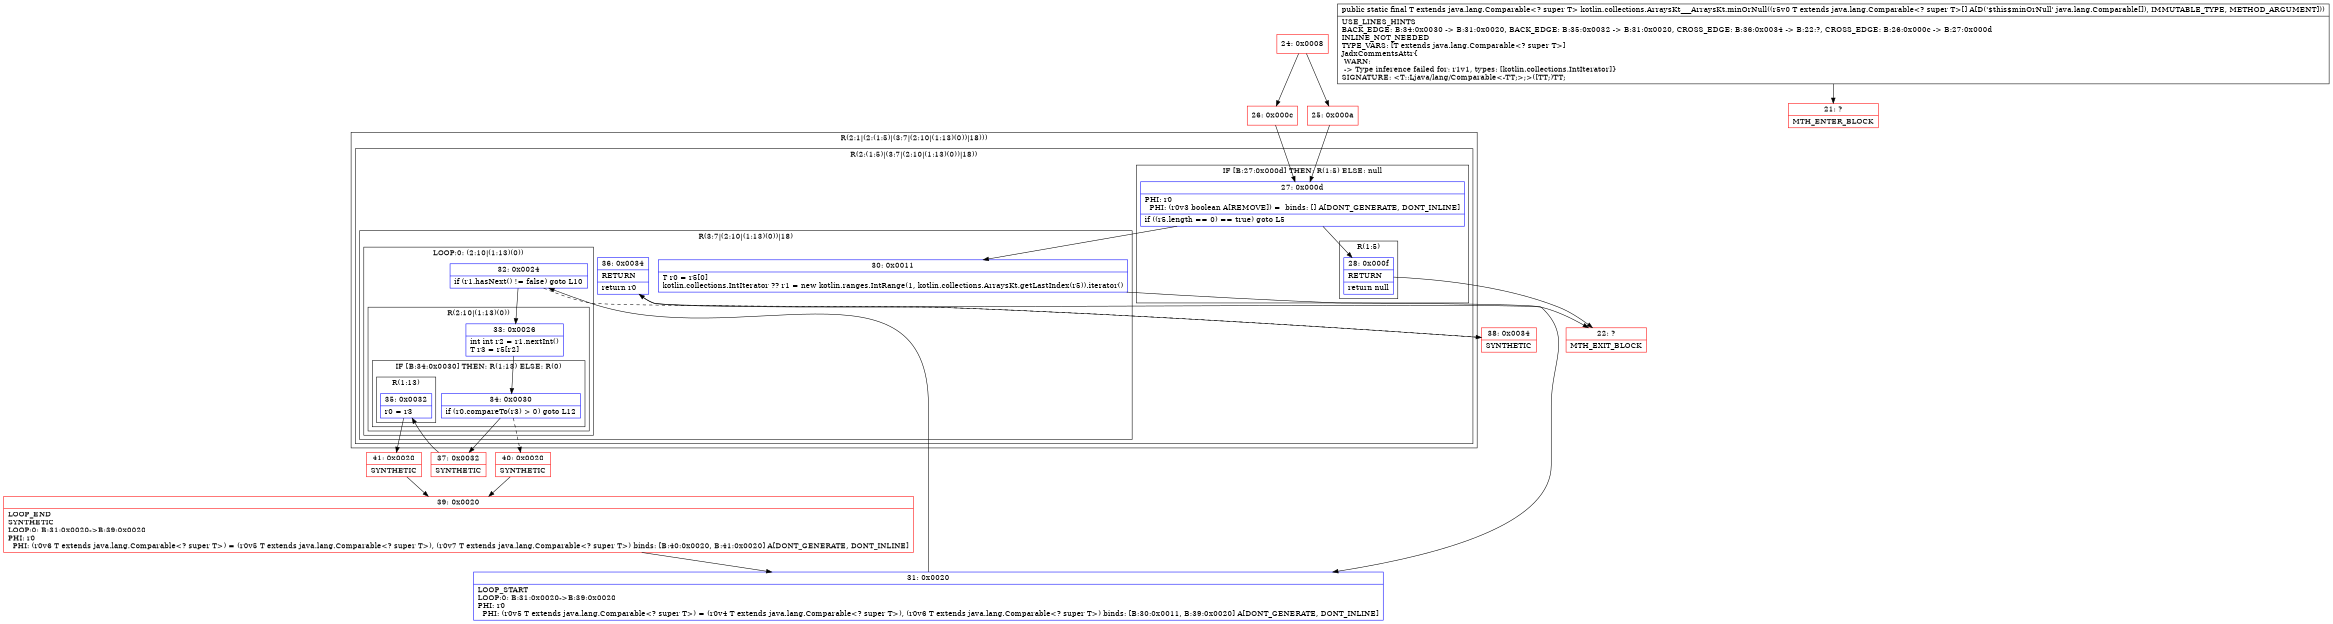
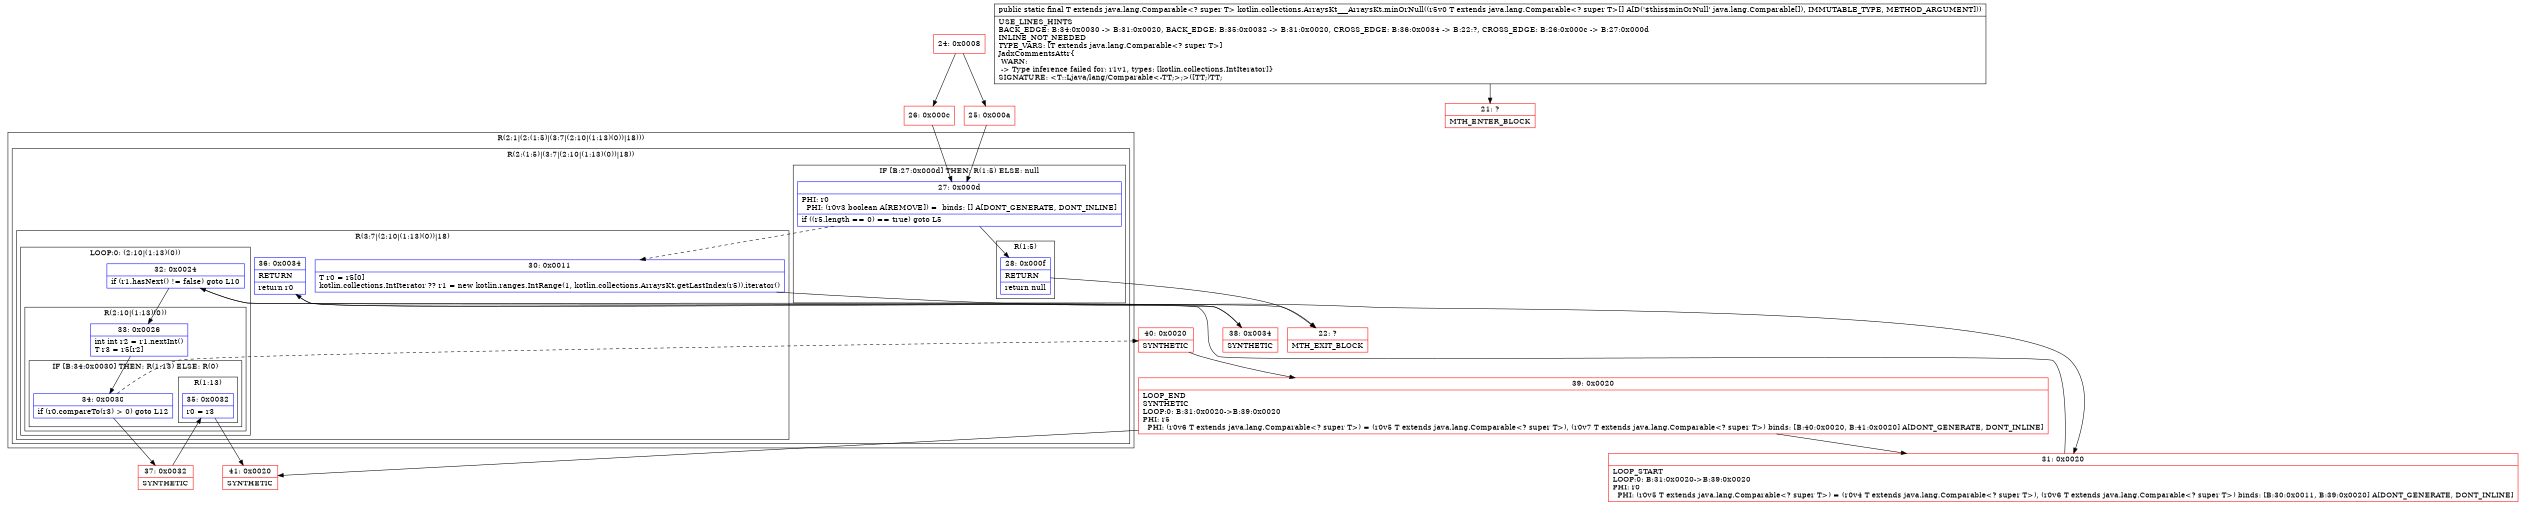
(1083, 243) -> (740, 243)
(1009, 310) -> (721, 304)
(416, 485) -> (711, 453)
(23, 538) -> (1158, 420)
(928, 596) -> (2063, 478)
